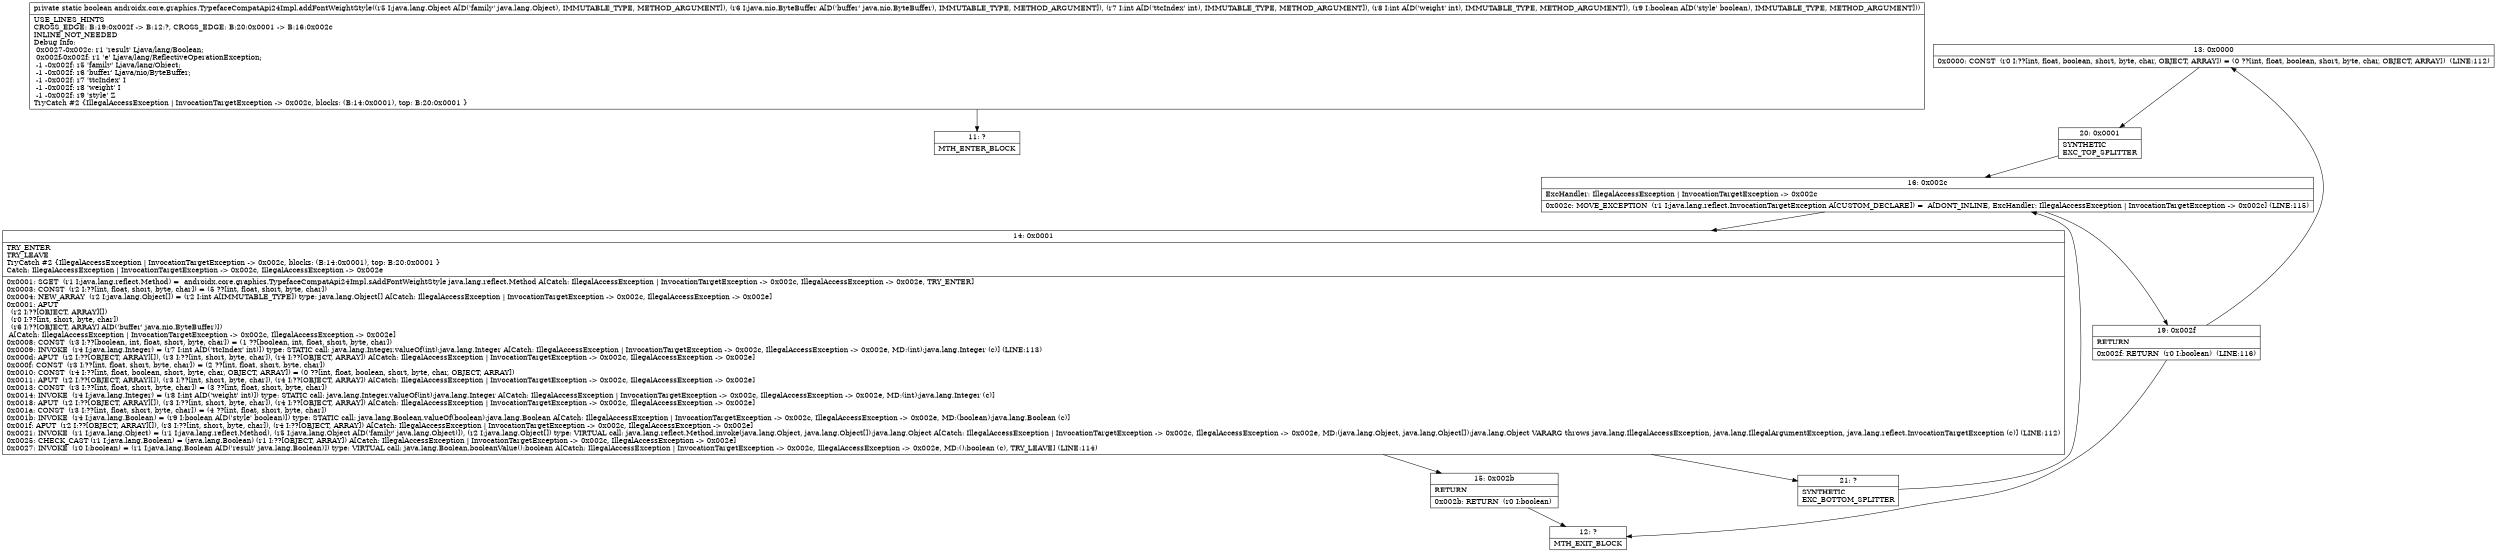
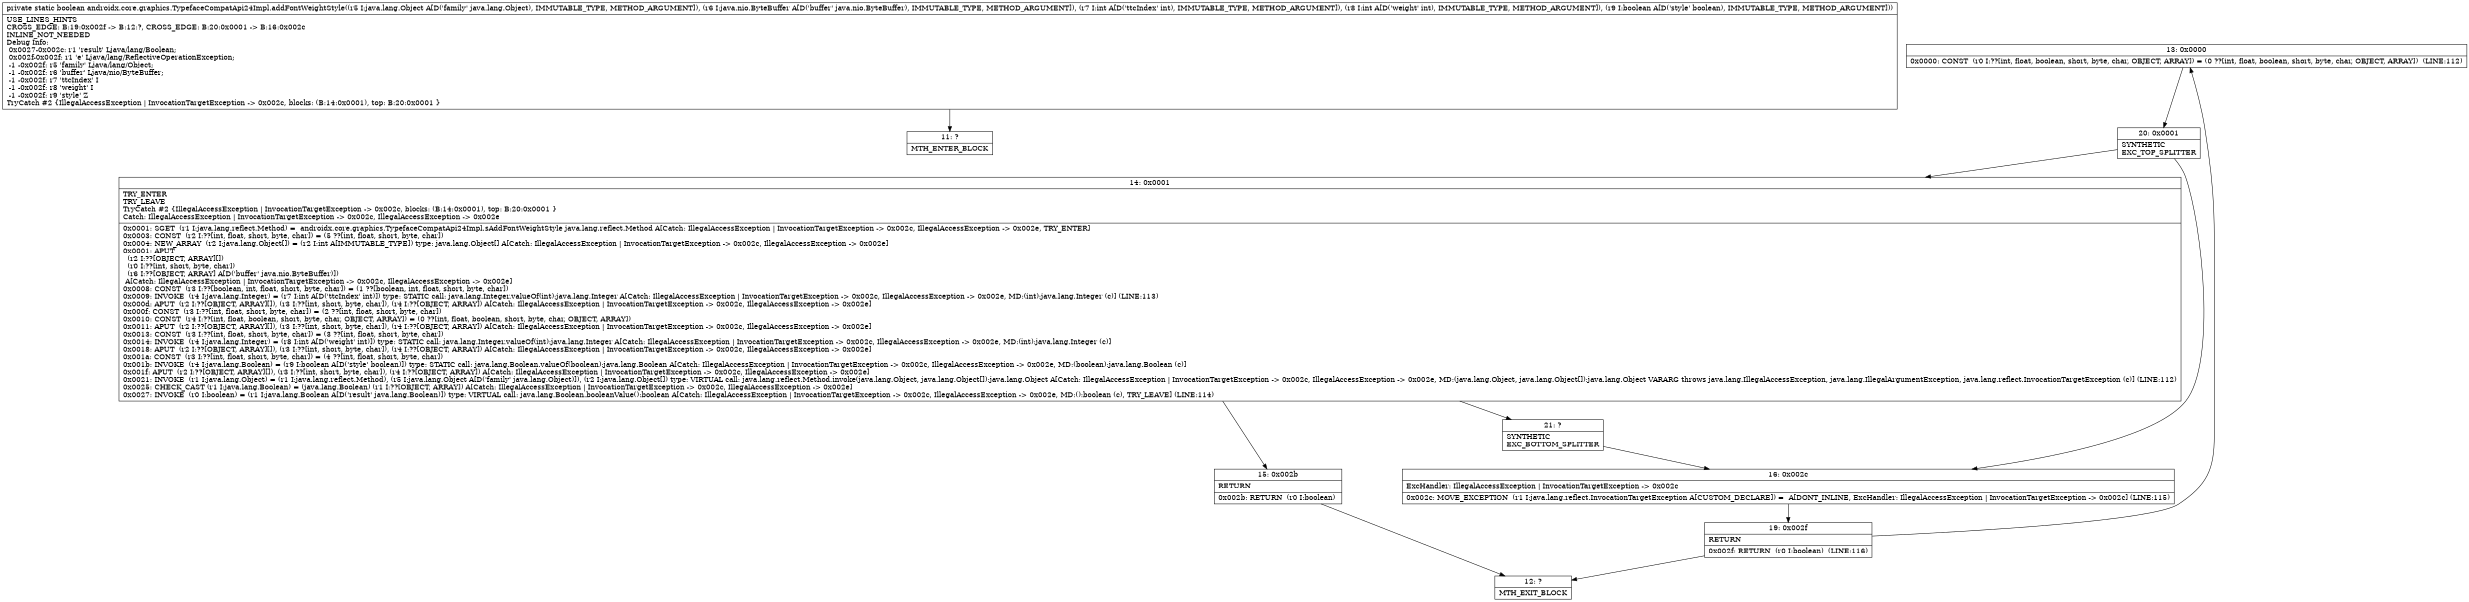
(1771, 221) -> (2024, 163)
